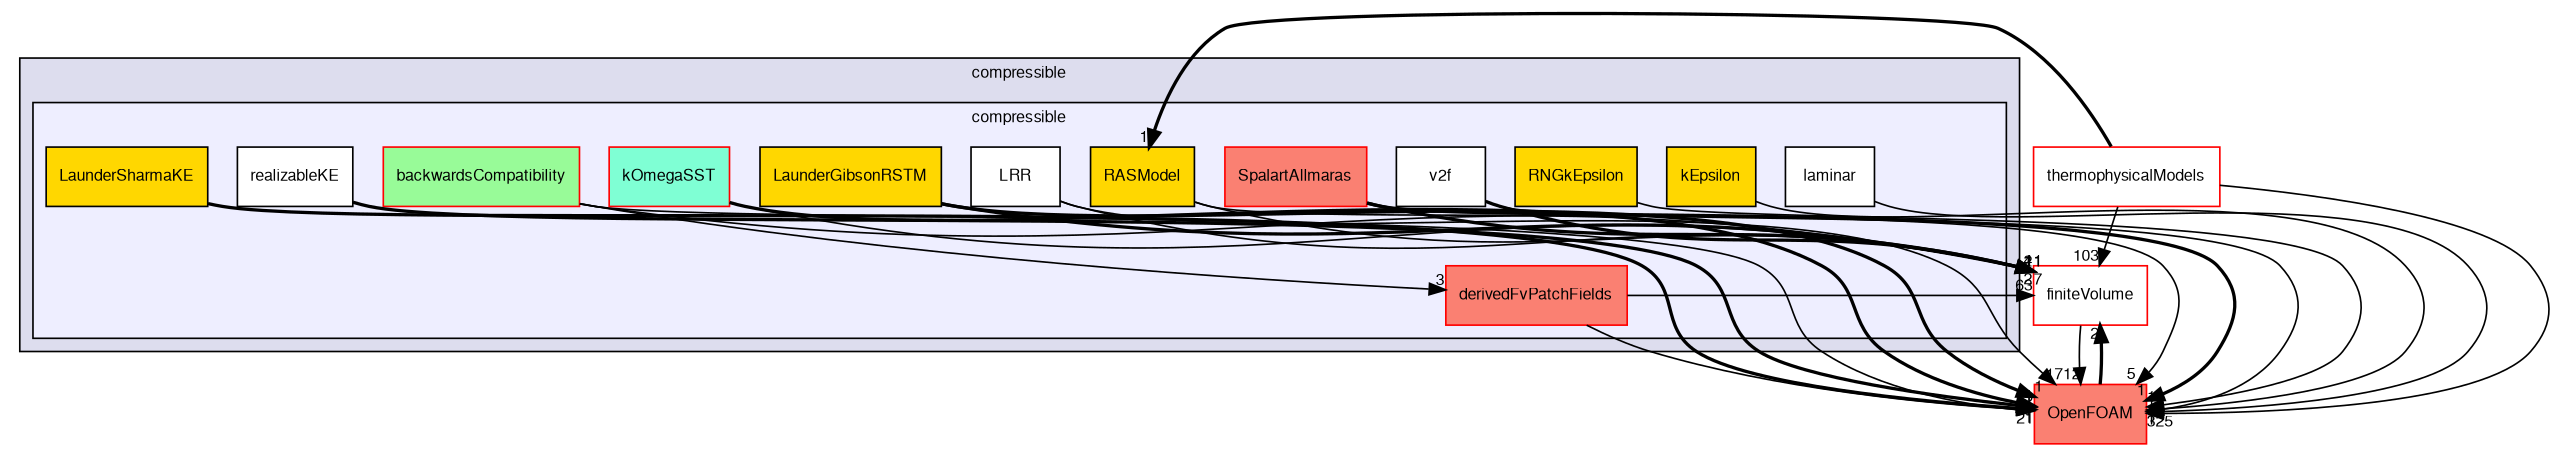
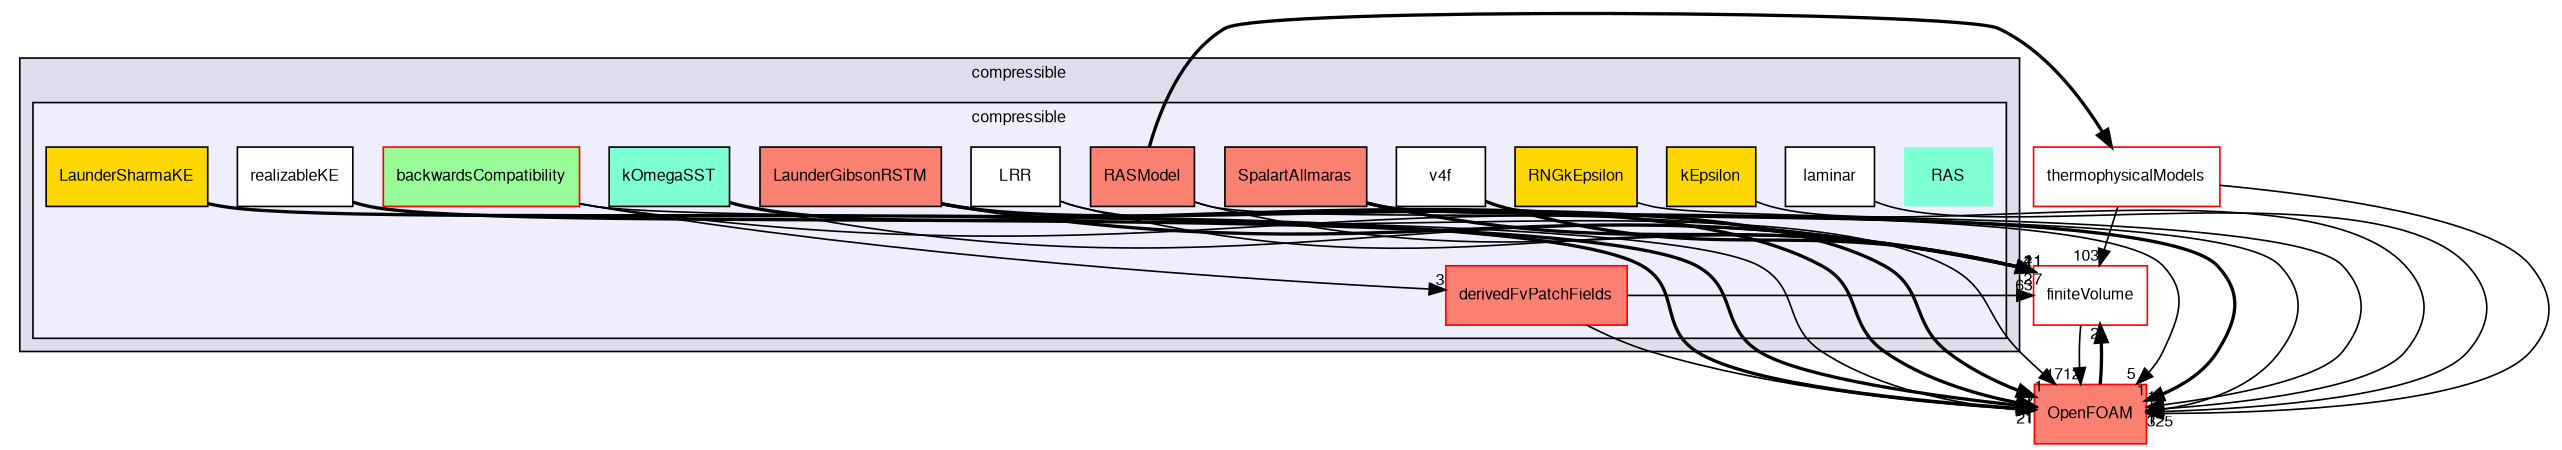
(1631, 14) -> (1614, 14)
(669, 177) -> (669, 177)
(851, 177) -> (851, 177)
(1142, 177) -> (1142, 177)
(1296, 177) -> (1296, 177)
(1441, 177) -> (1441, 177)
none -> (1949, 177)
